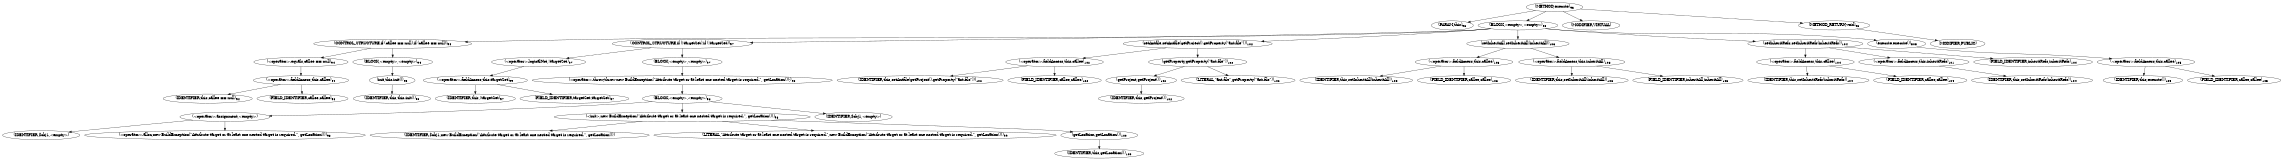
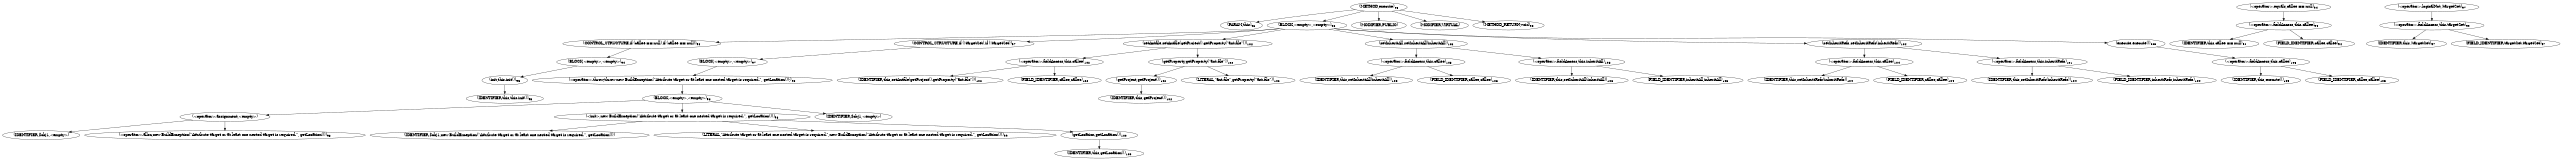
(1896, 35) -> (1379, 15)
(347, 53) -> none
(610, 53) -> none
(1918, 53) -> (2093, 71)
